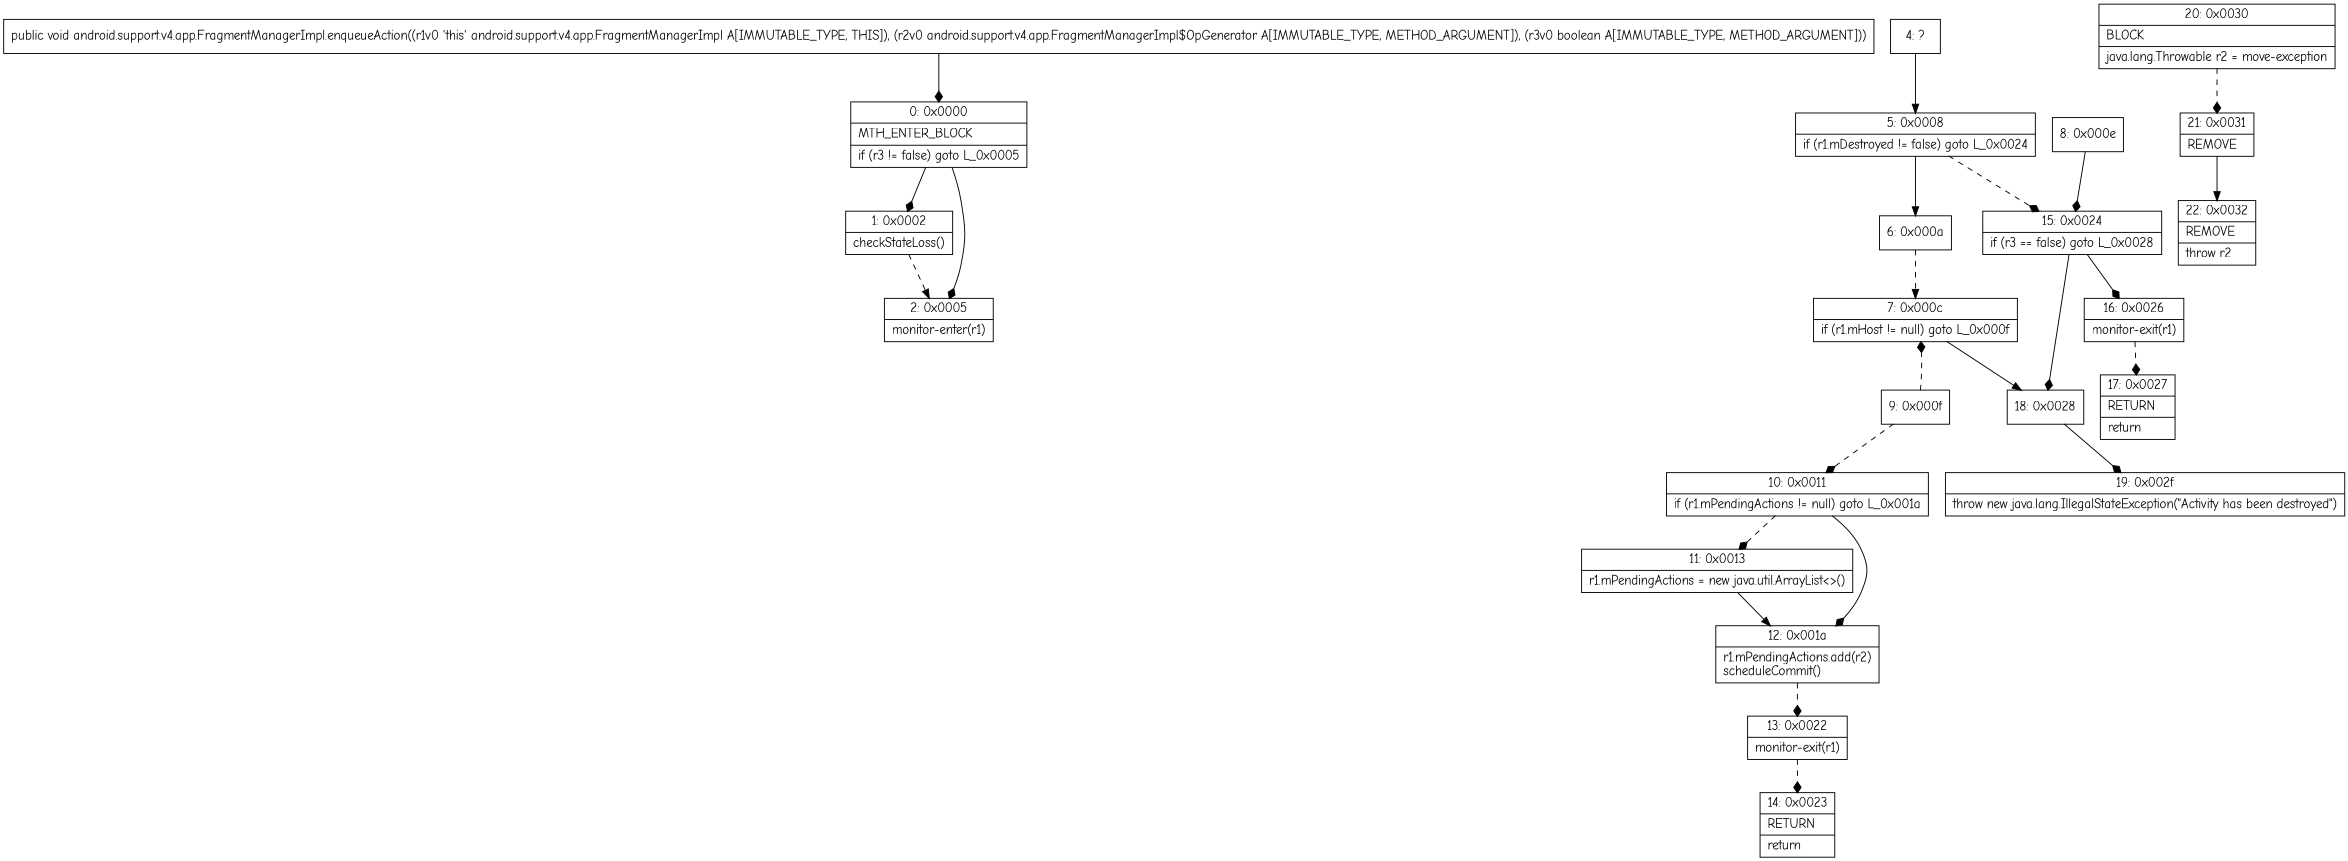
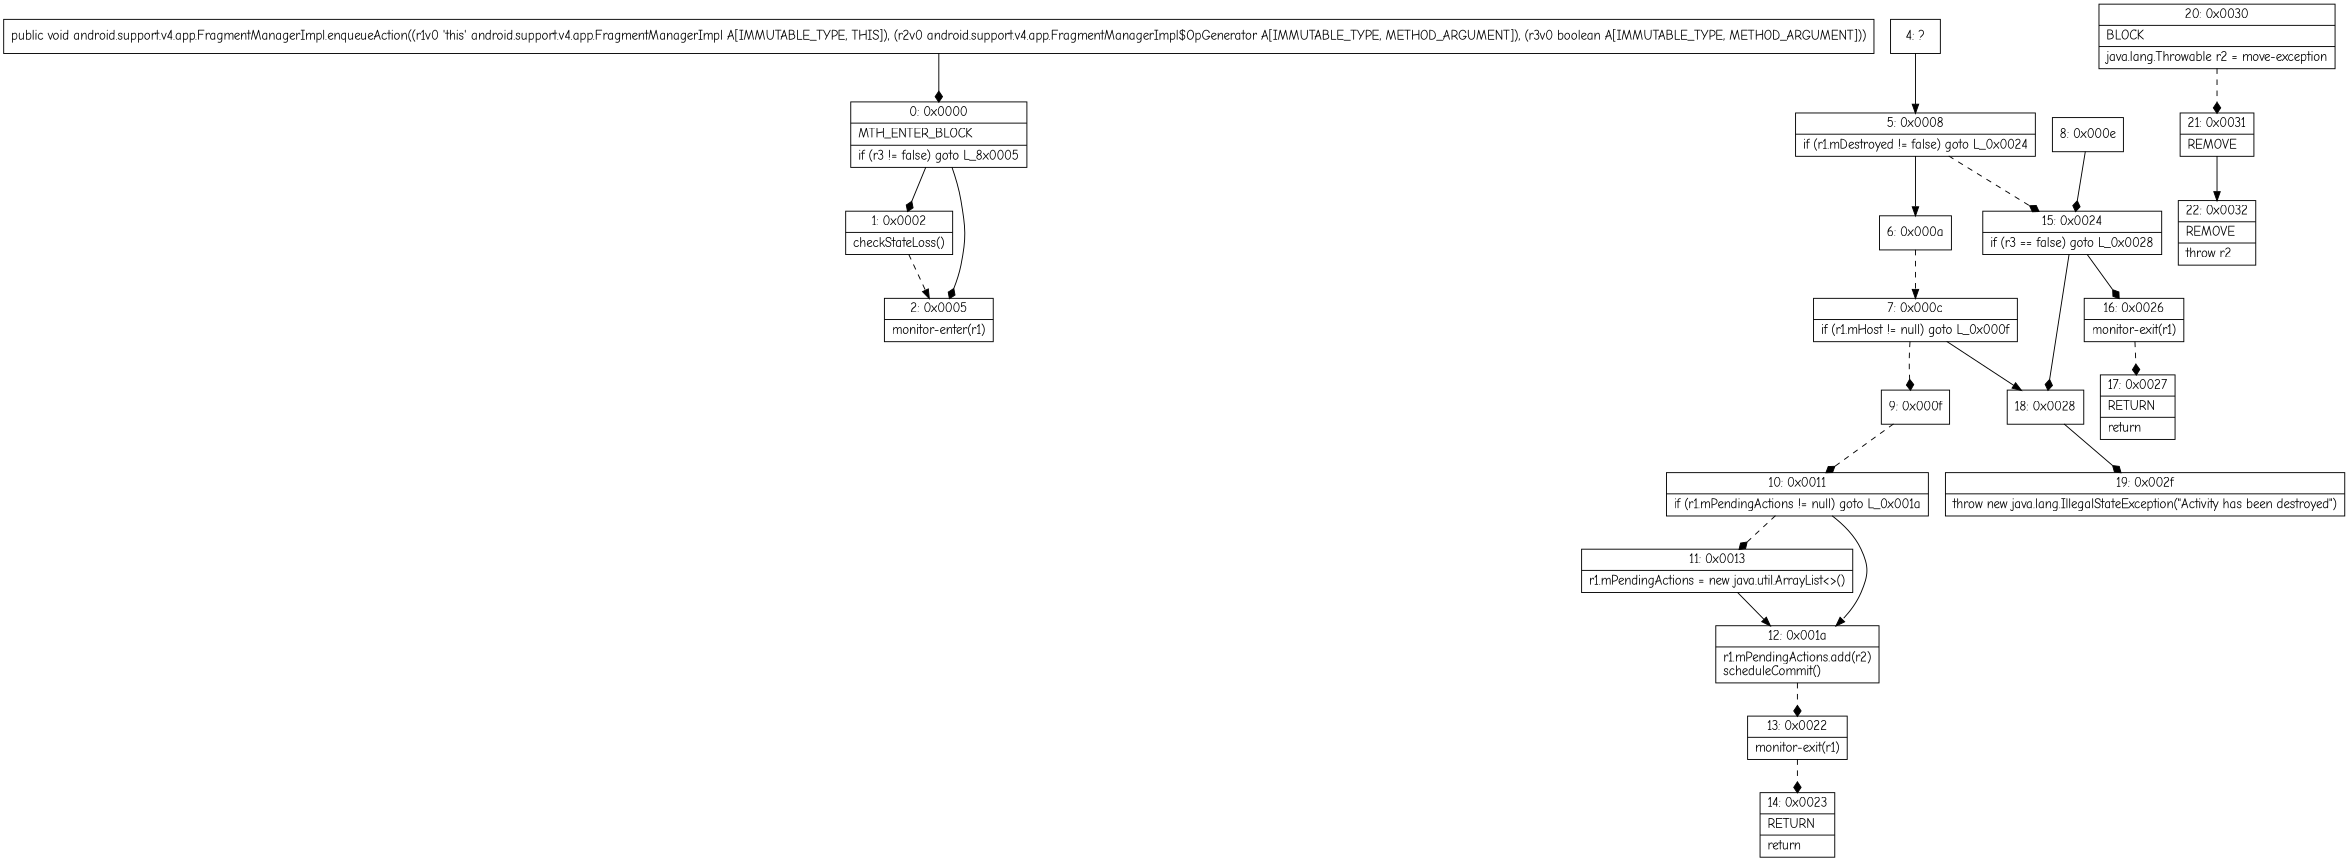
(939, 156) -> (939, 156)
(1922, 372) -> (1909, 360)
(1866, 564) -> (1866, 564)
